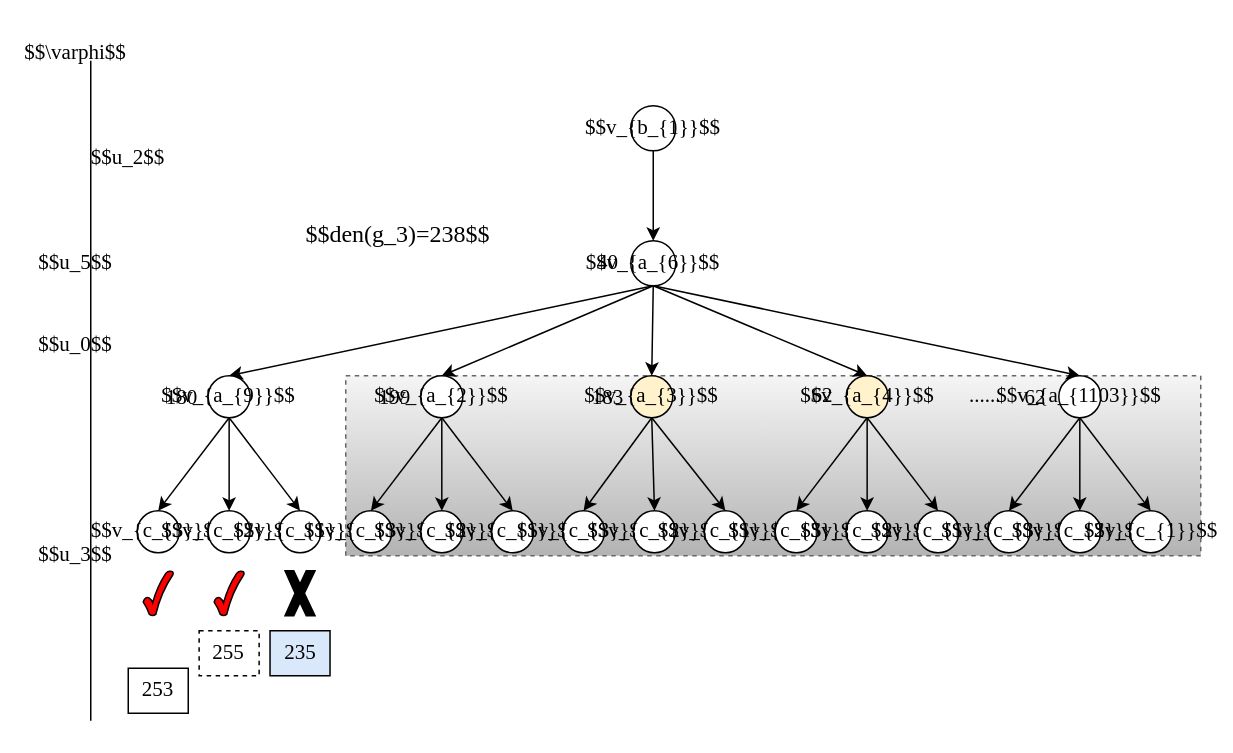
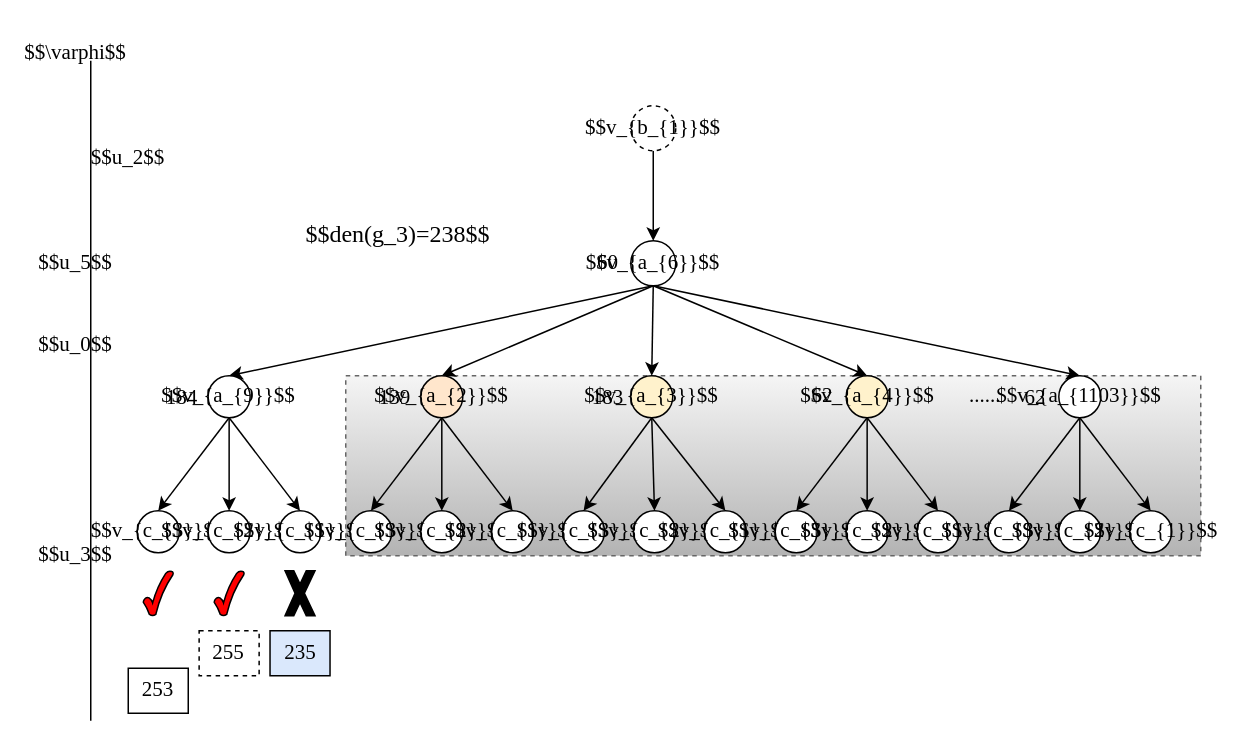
(653, 128) -> (653, 128)
(608, 263) -> (608, 263)
(442, 397) -> (442, 397)
(182, 398) -> (182, 398)
(395, 398) -> (395, 398)
